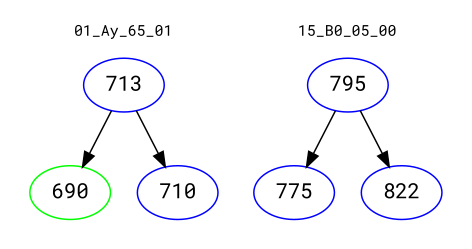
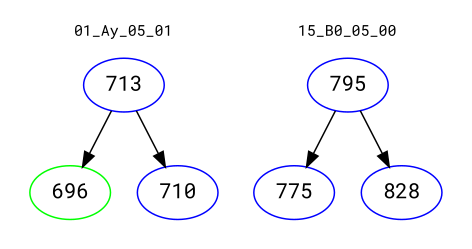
(124, 32) -> (124, 32)
(70, 193) -> (70, 193)
(402, 193) -> (402, 193)
